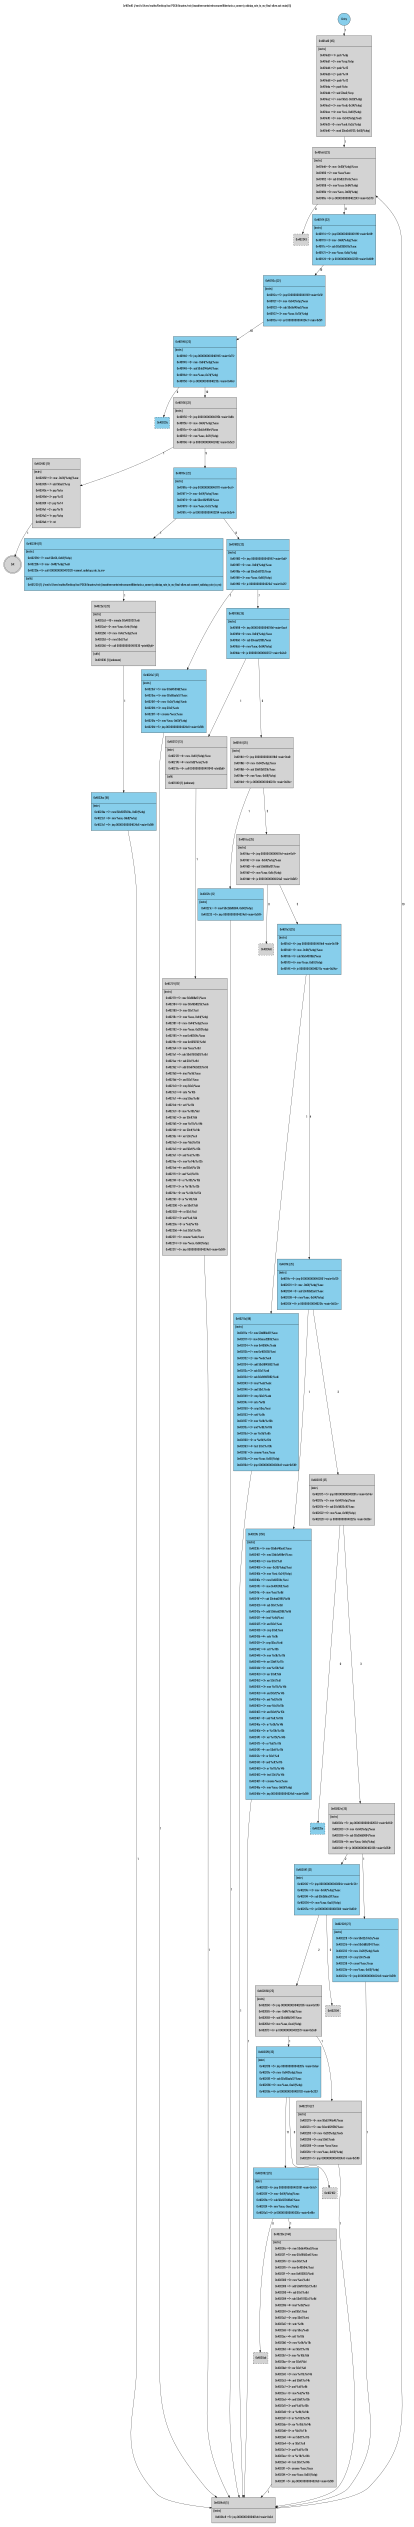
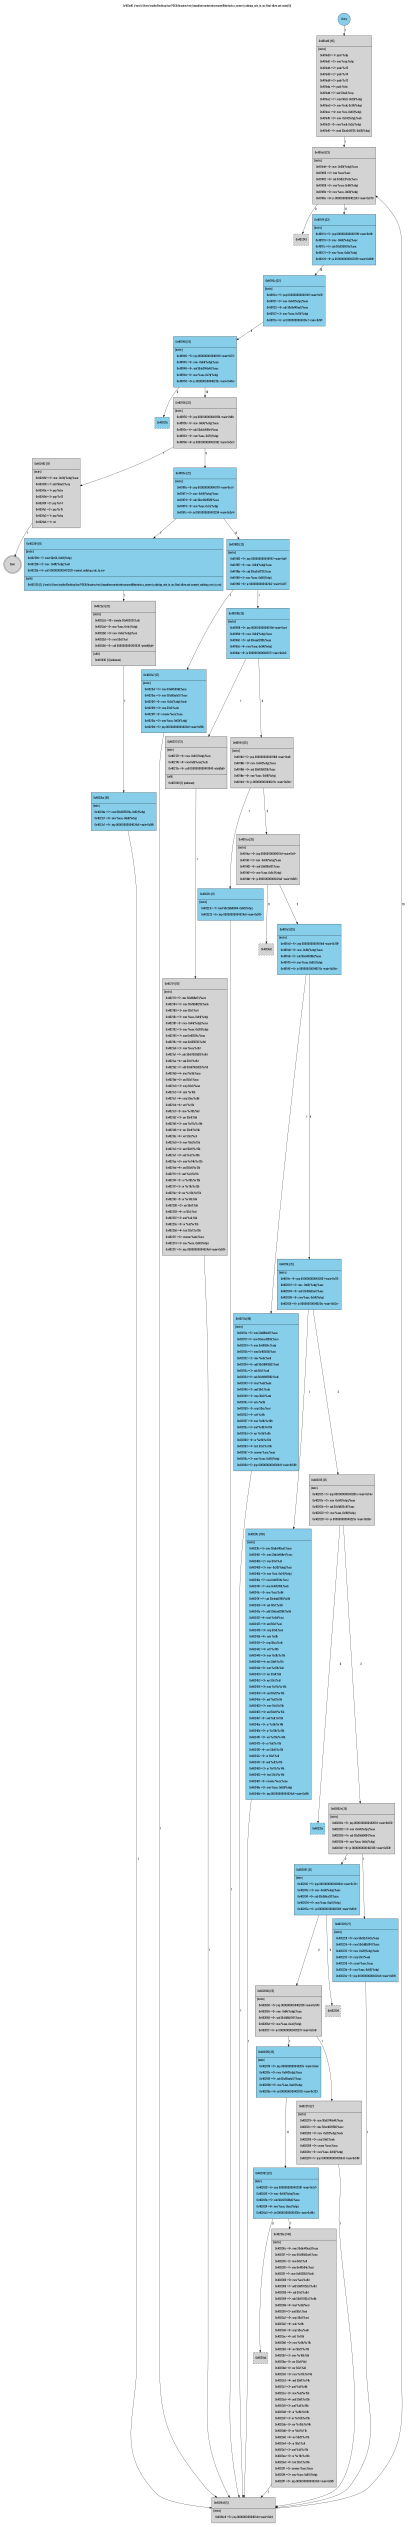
(251, 331) -> (251, 331)
(13, 564) -> (13, 564)
(330, 2193) -> none
